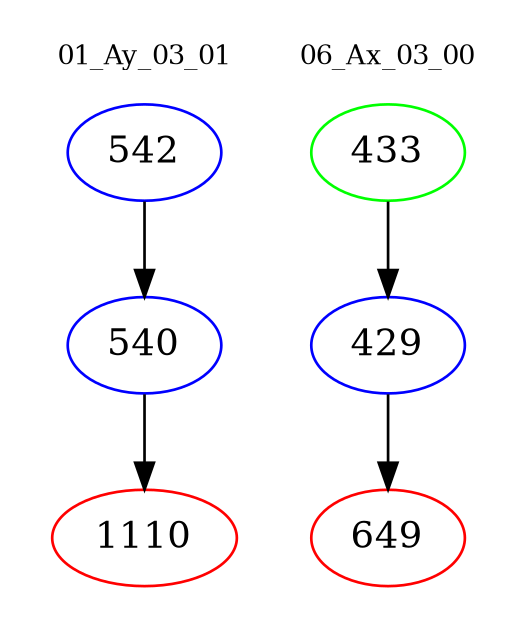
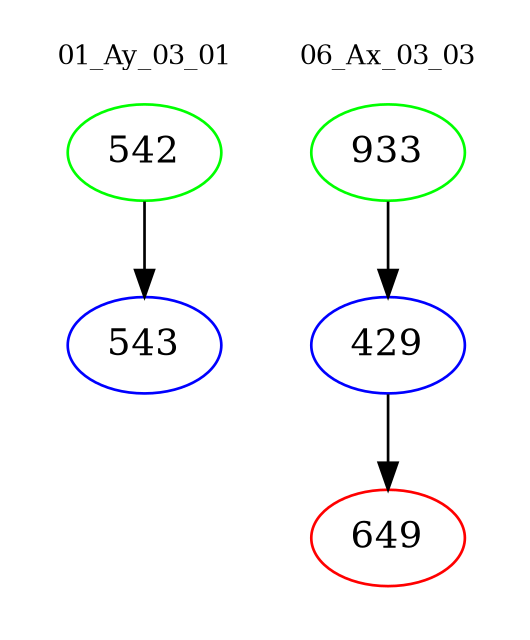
(388, 58) -> (388, 58)
(145, 153) -> (145, 153)
(388, 153) -> (388, 153)
(145, 345) -> (145, 345)
(145, 538) -> none
